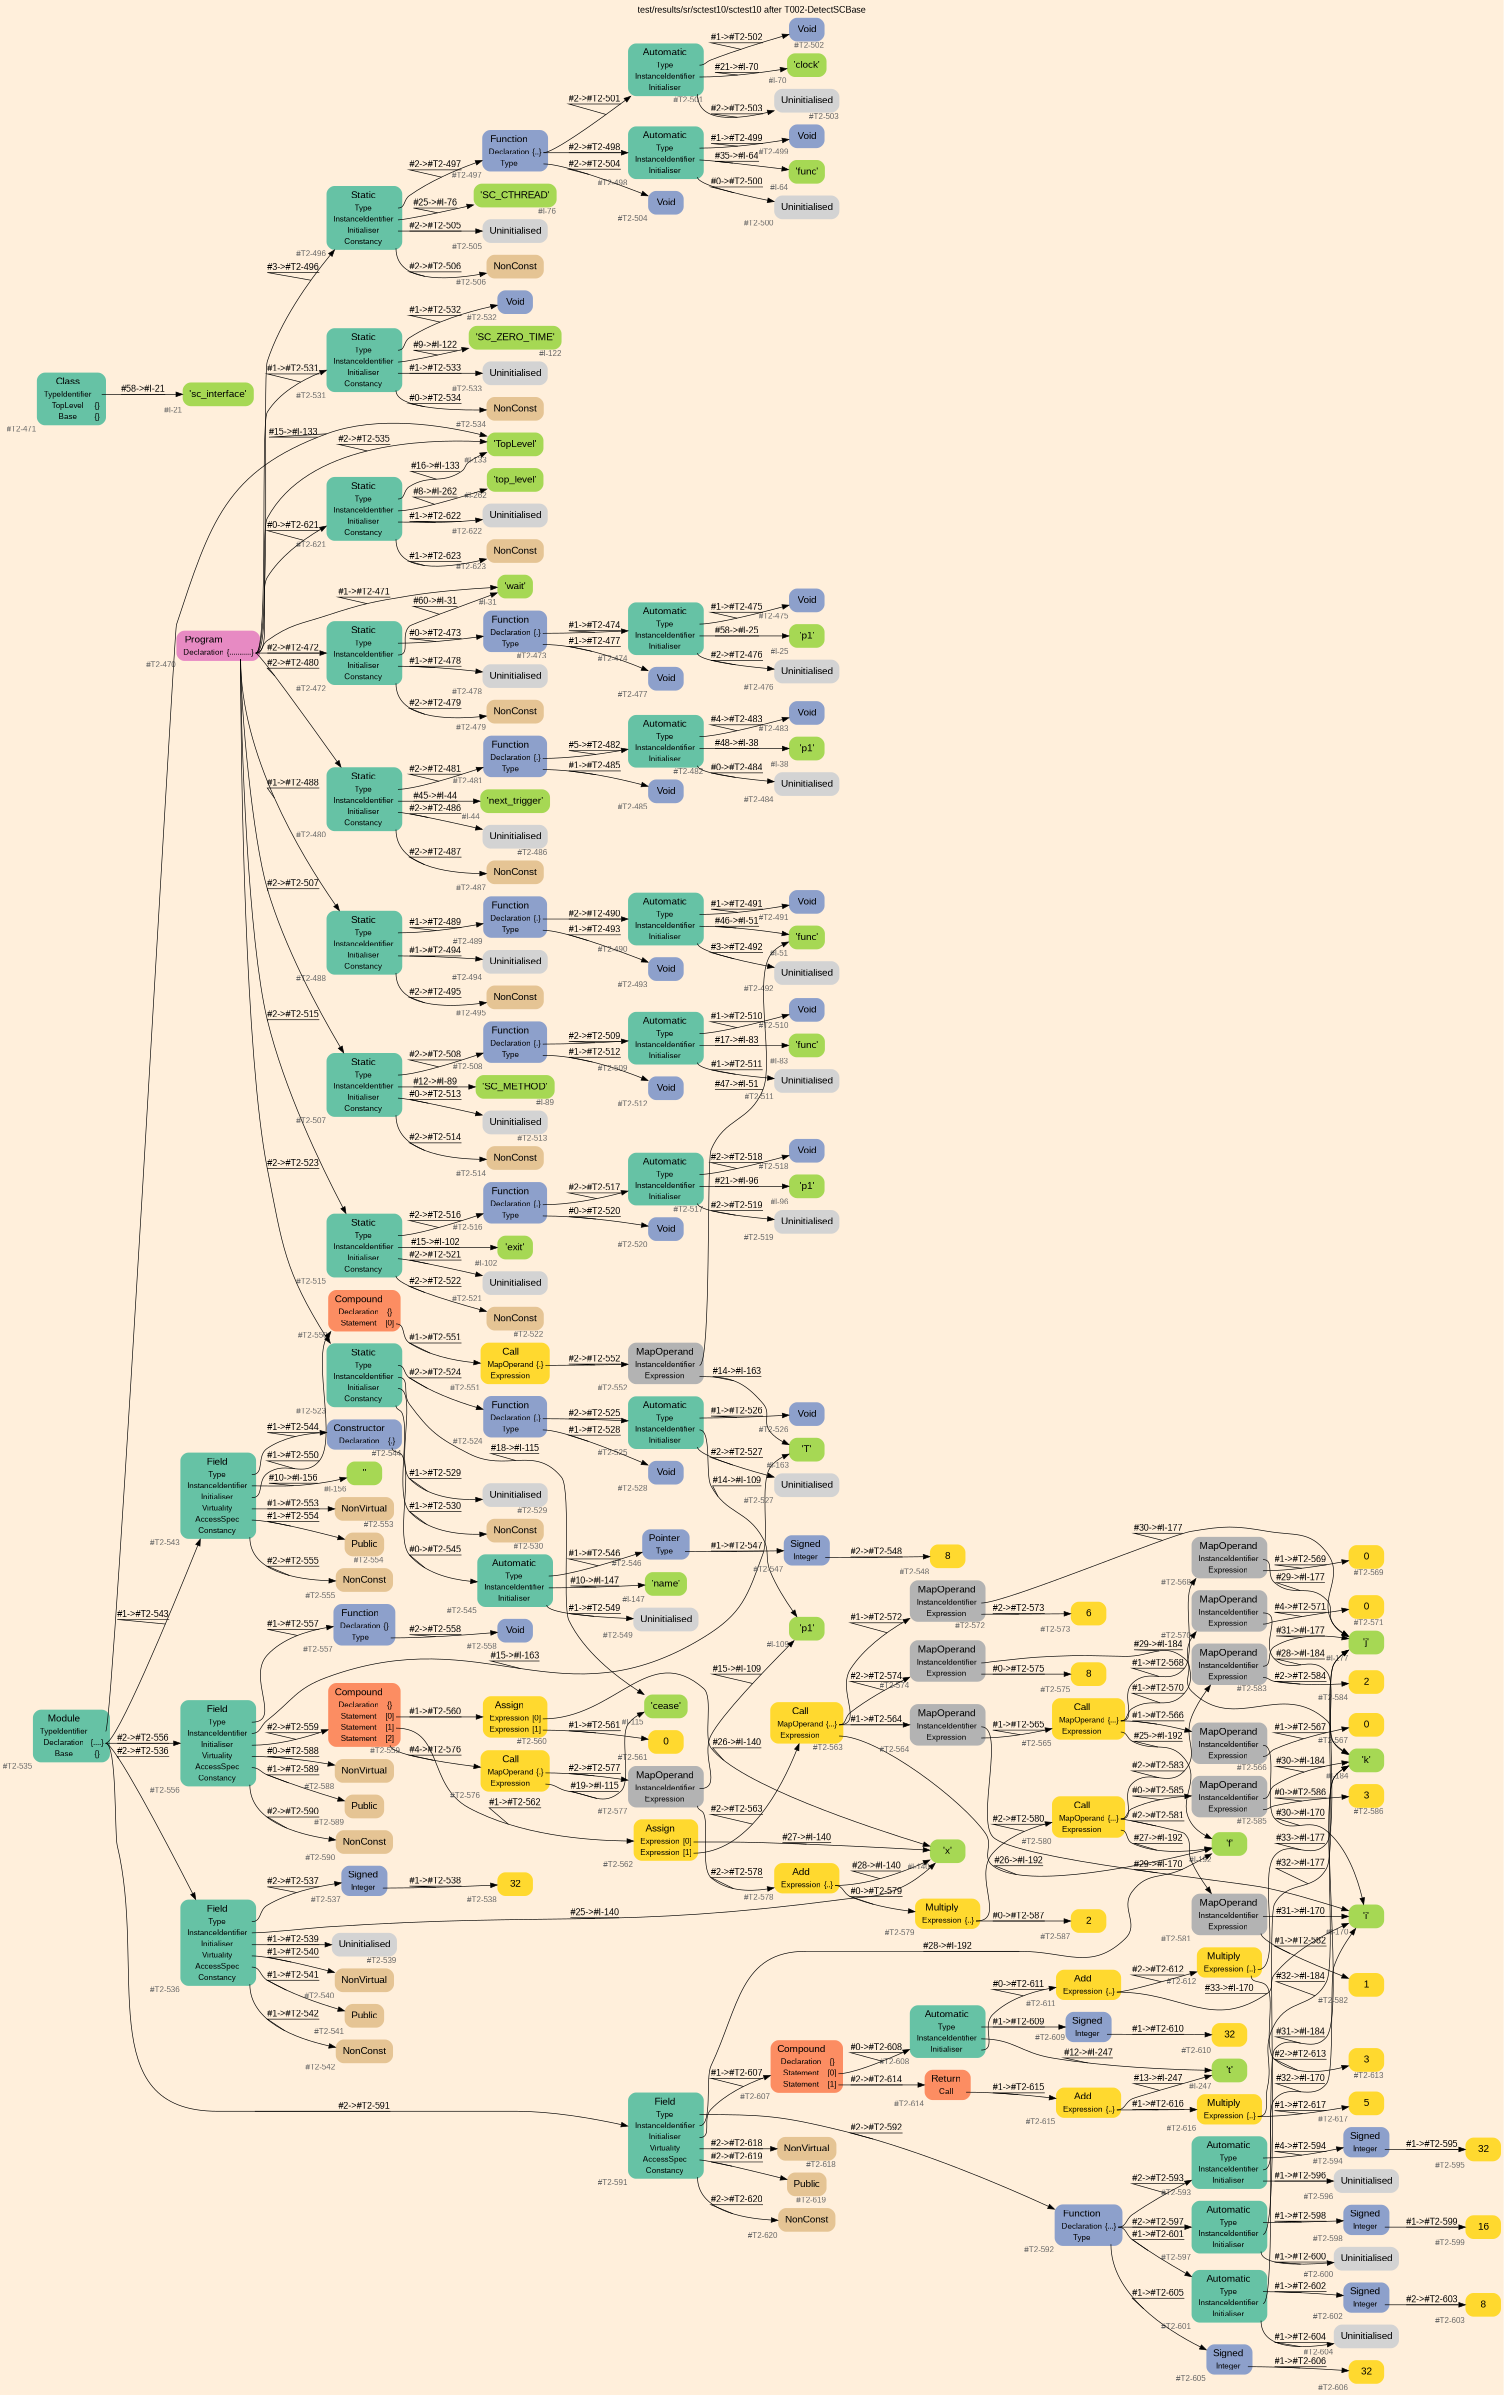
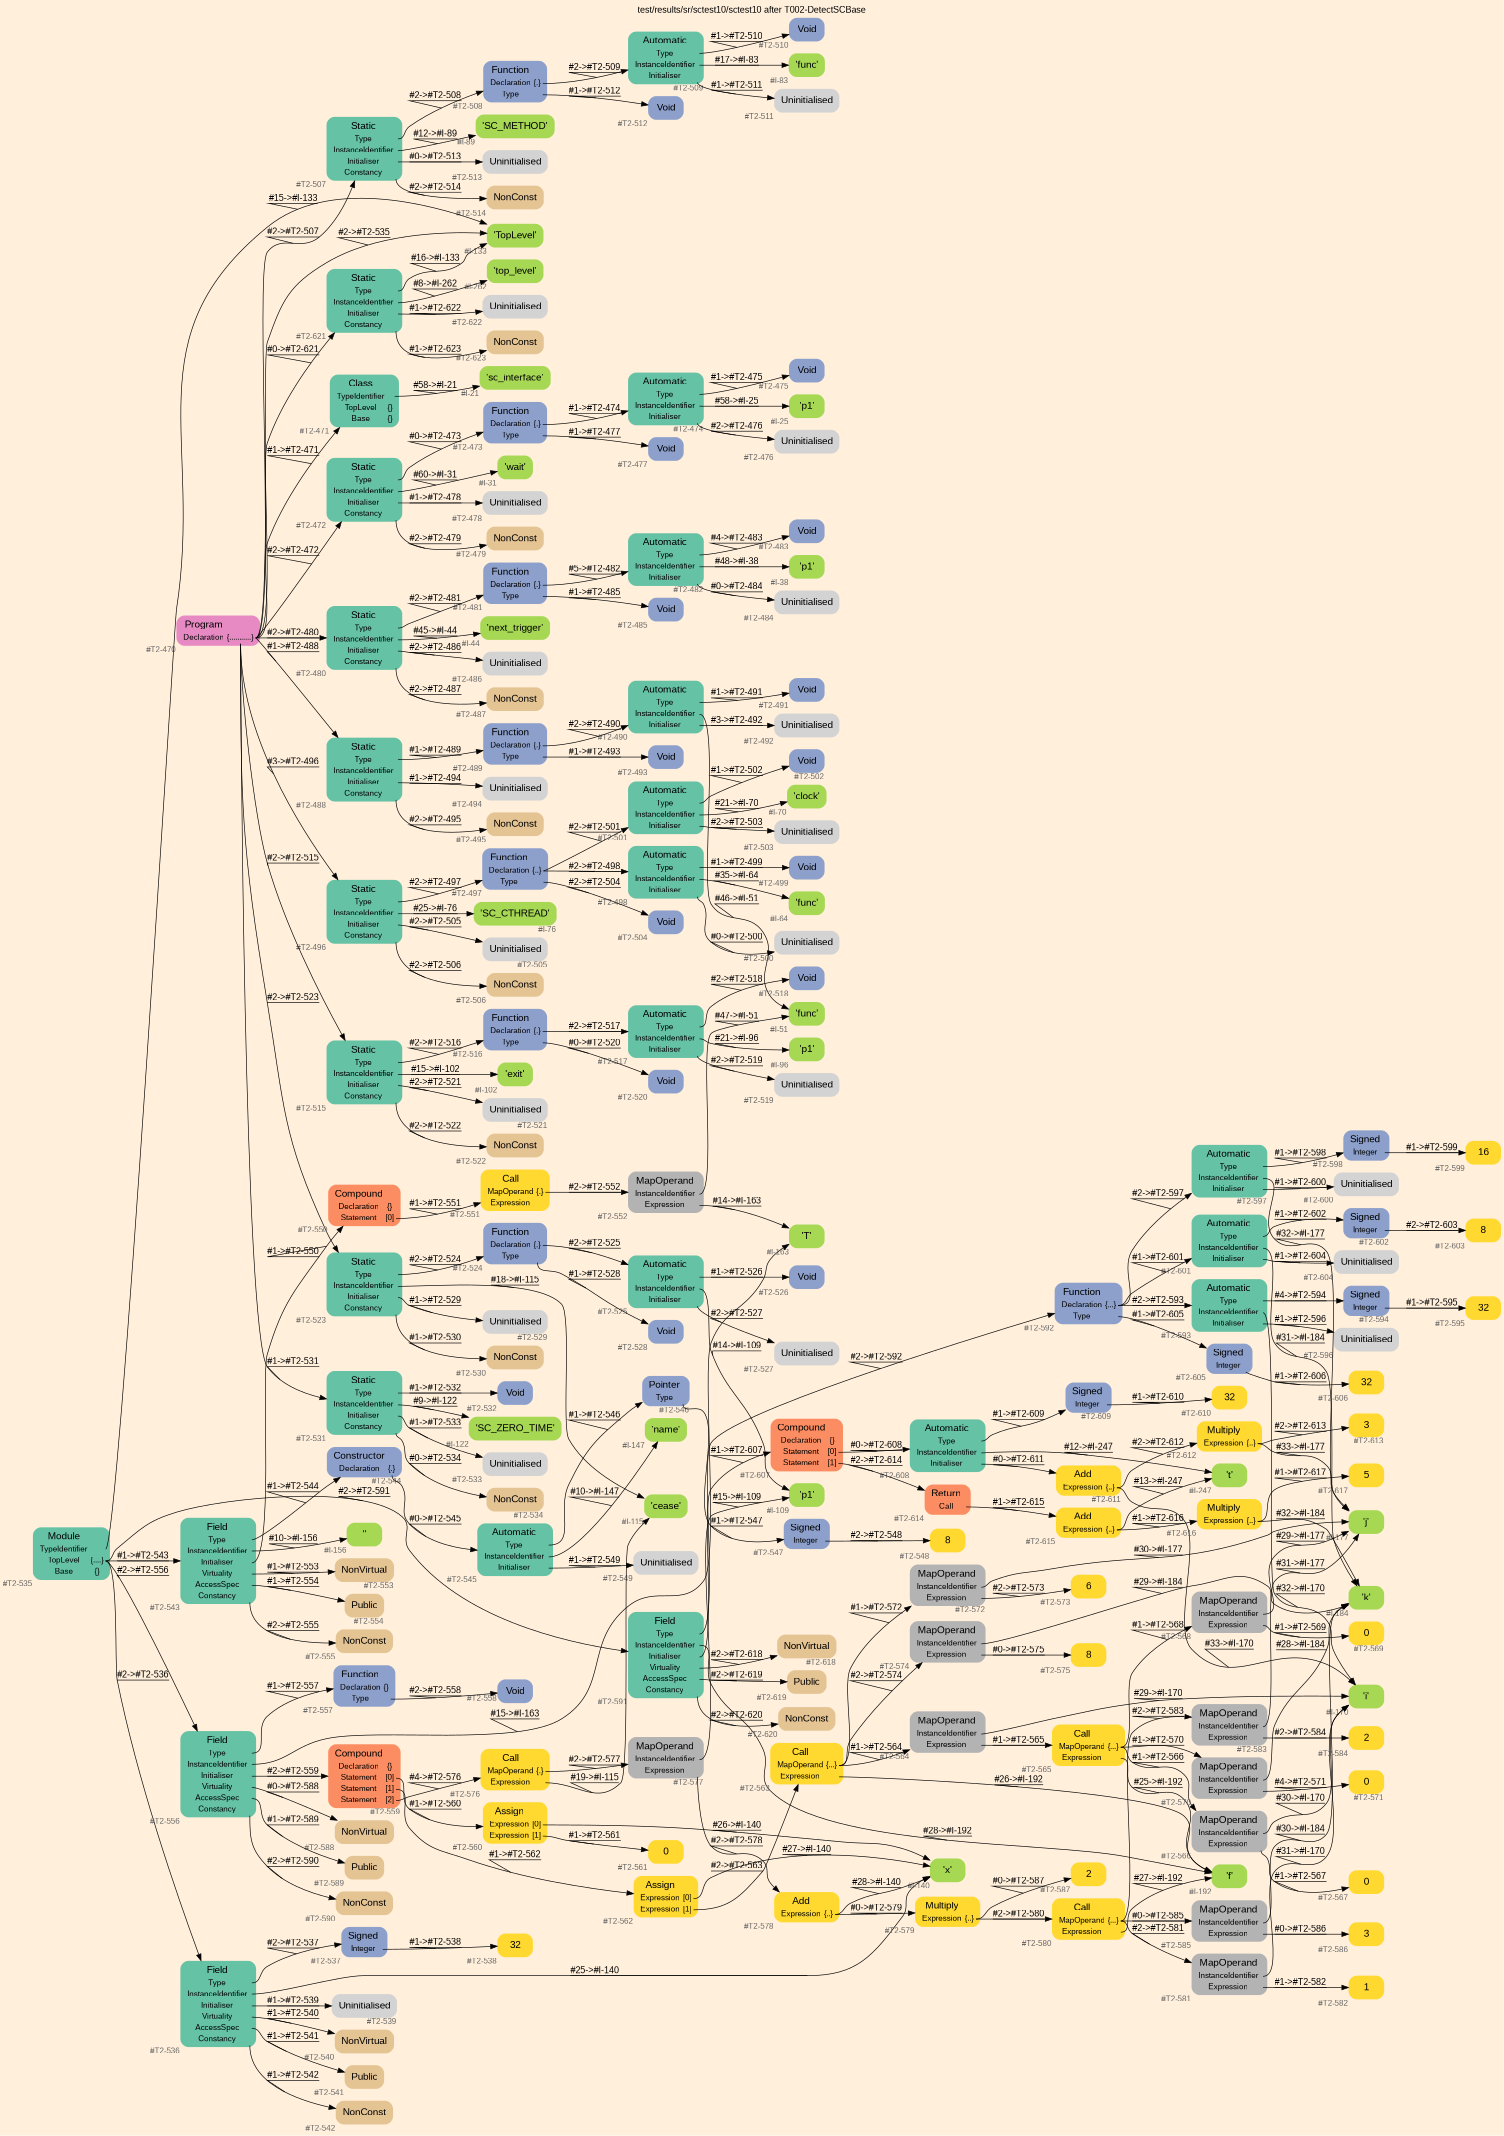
(367, 604) -> (273, 529)
(64, 1743) -> (64, 1560)
